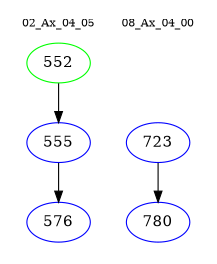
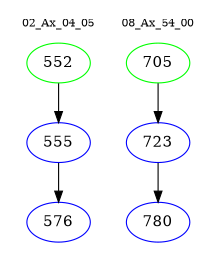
(158, 24) -> (158, 24)
none -> (158, 63)
